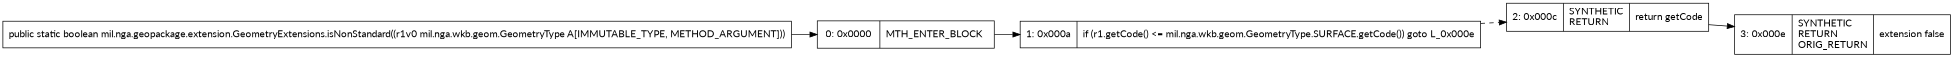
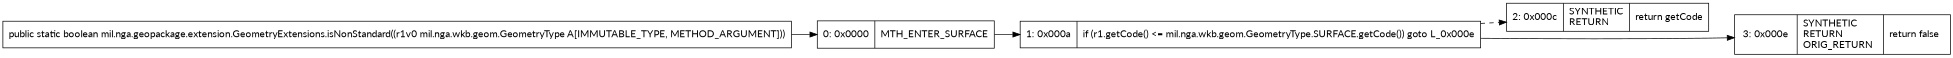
(1718, 25) -> (1604, 39)
(934, 34) -> (935, 34)
(1912, 34) -> (1914, 34)
